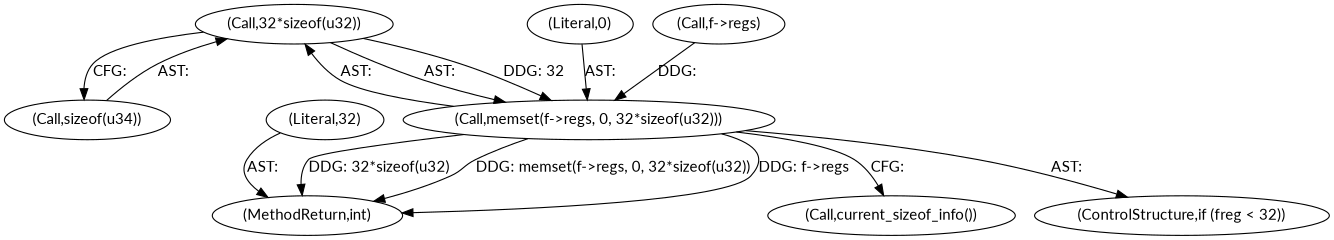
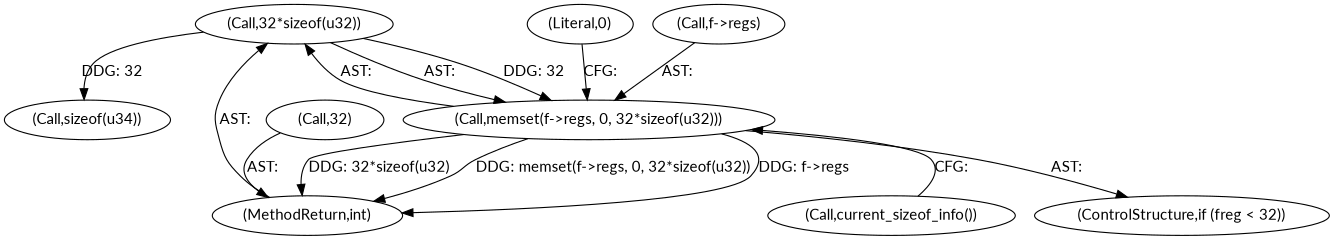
(158, 64) -> (216, 127)
(112, 72) -> (112, 72)
(603, 72) -> (603, 72)
(680, 72) -> (680, 72)
(325, 120) -> (325, 120)
(814, 145) -> (870, 142)
